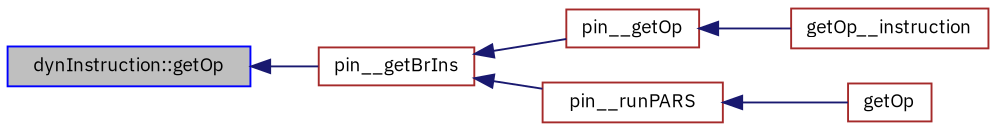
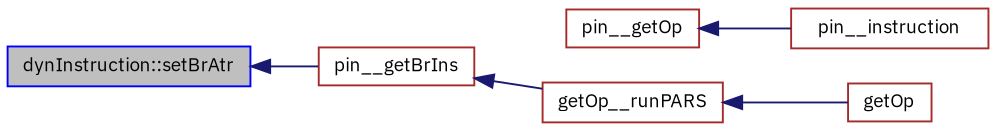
(890, 28) -> (890, 28)
(530, 45) -> none
(129, 66) -> (129, 66)
(633, 102) -> (633, 102)
